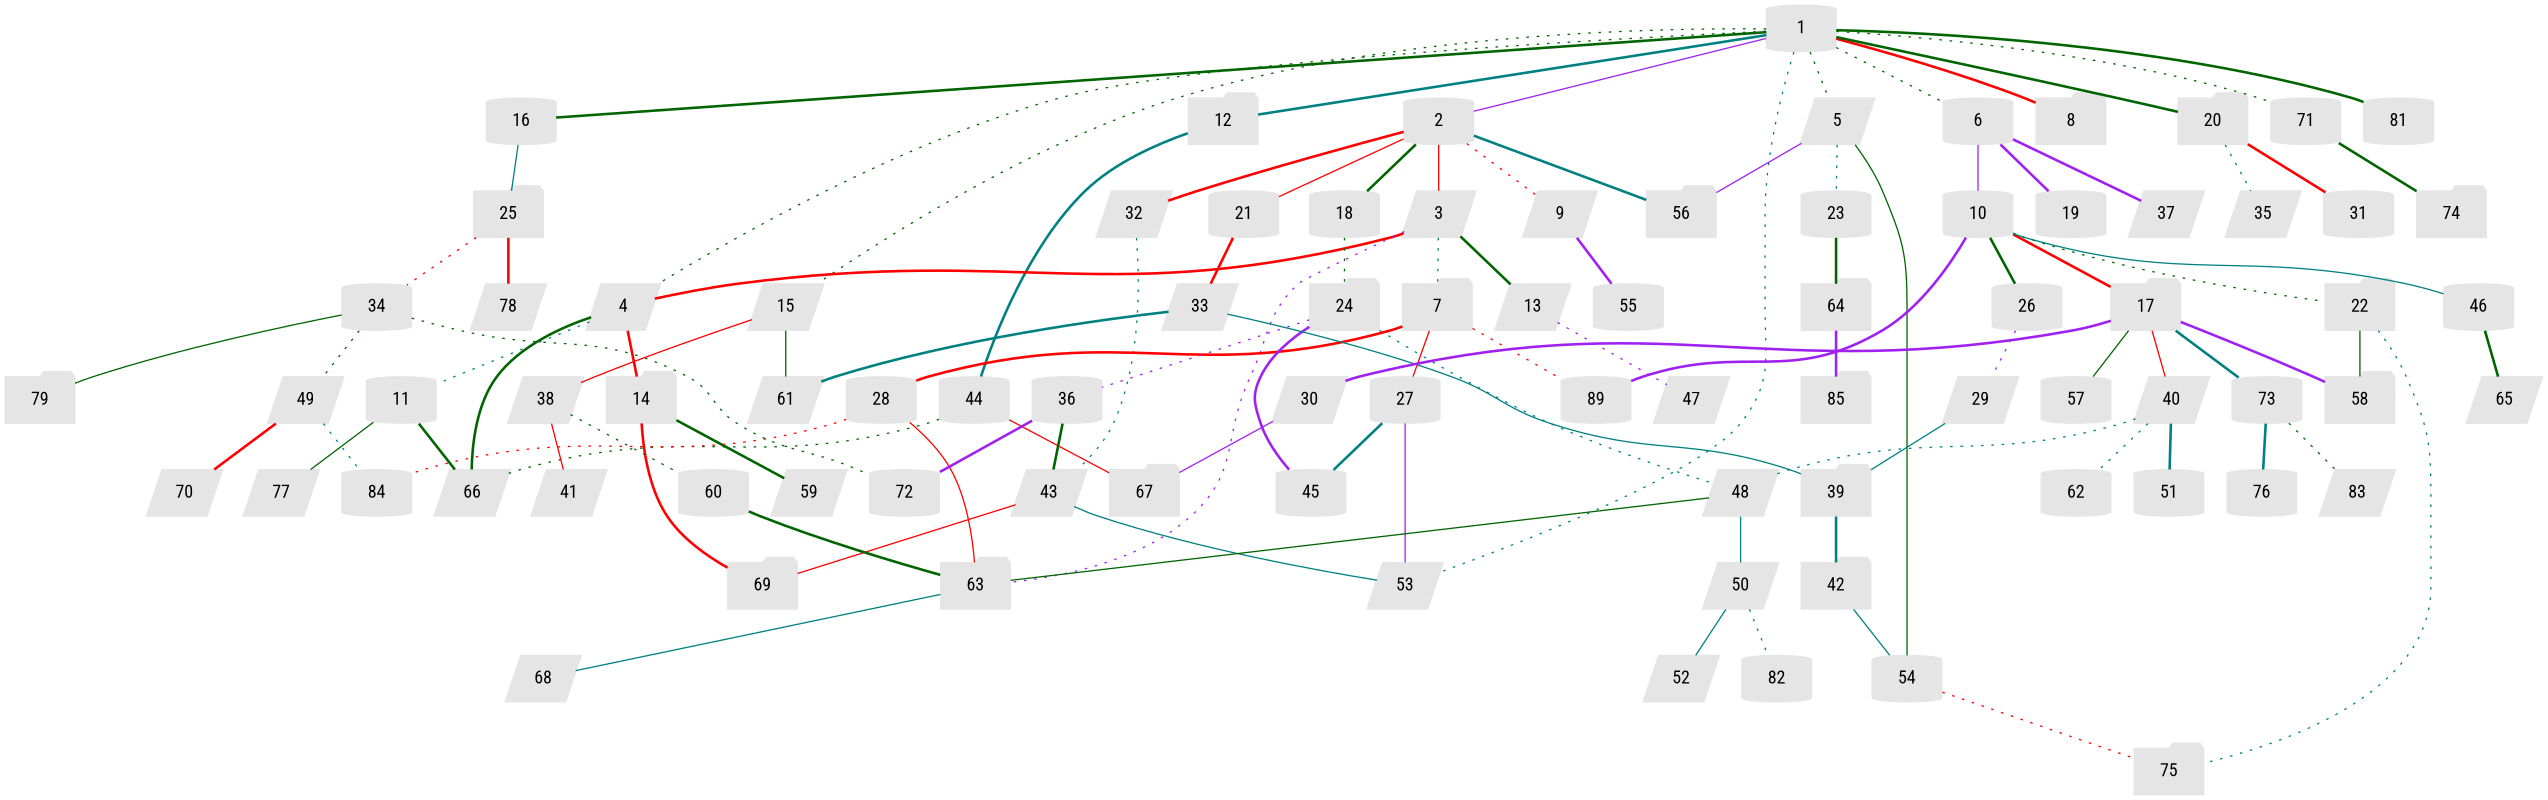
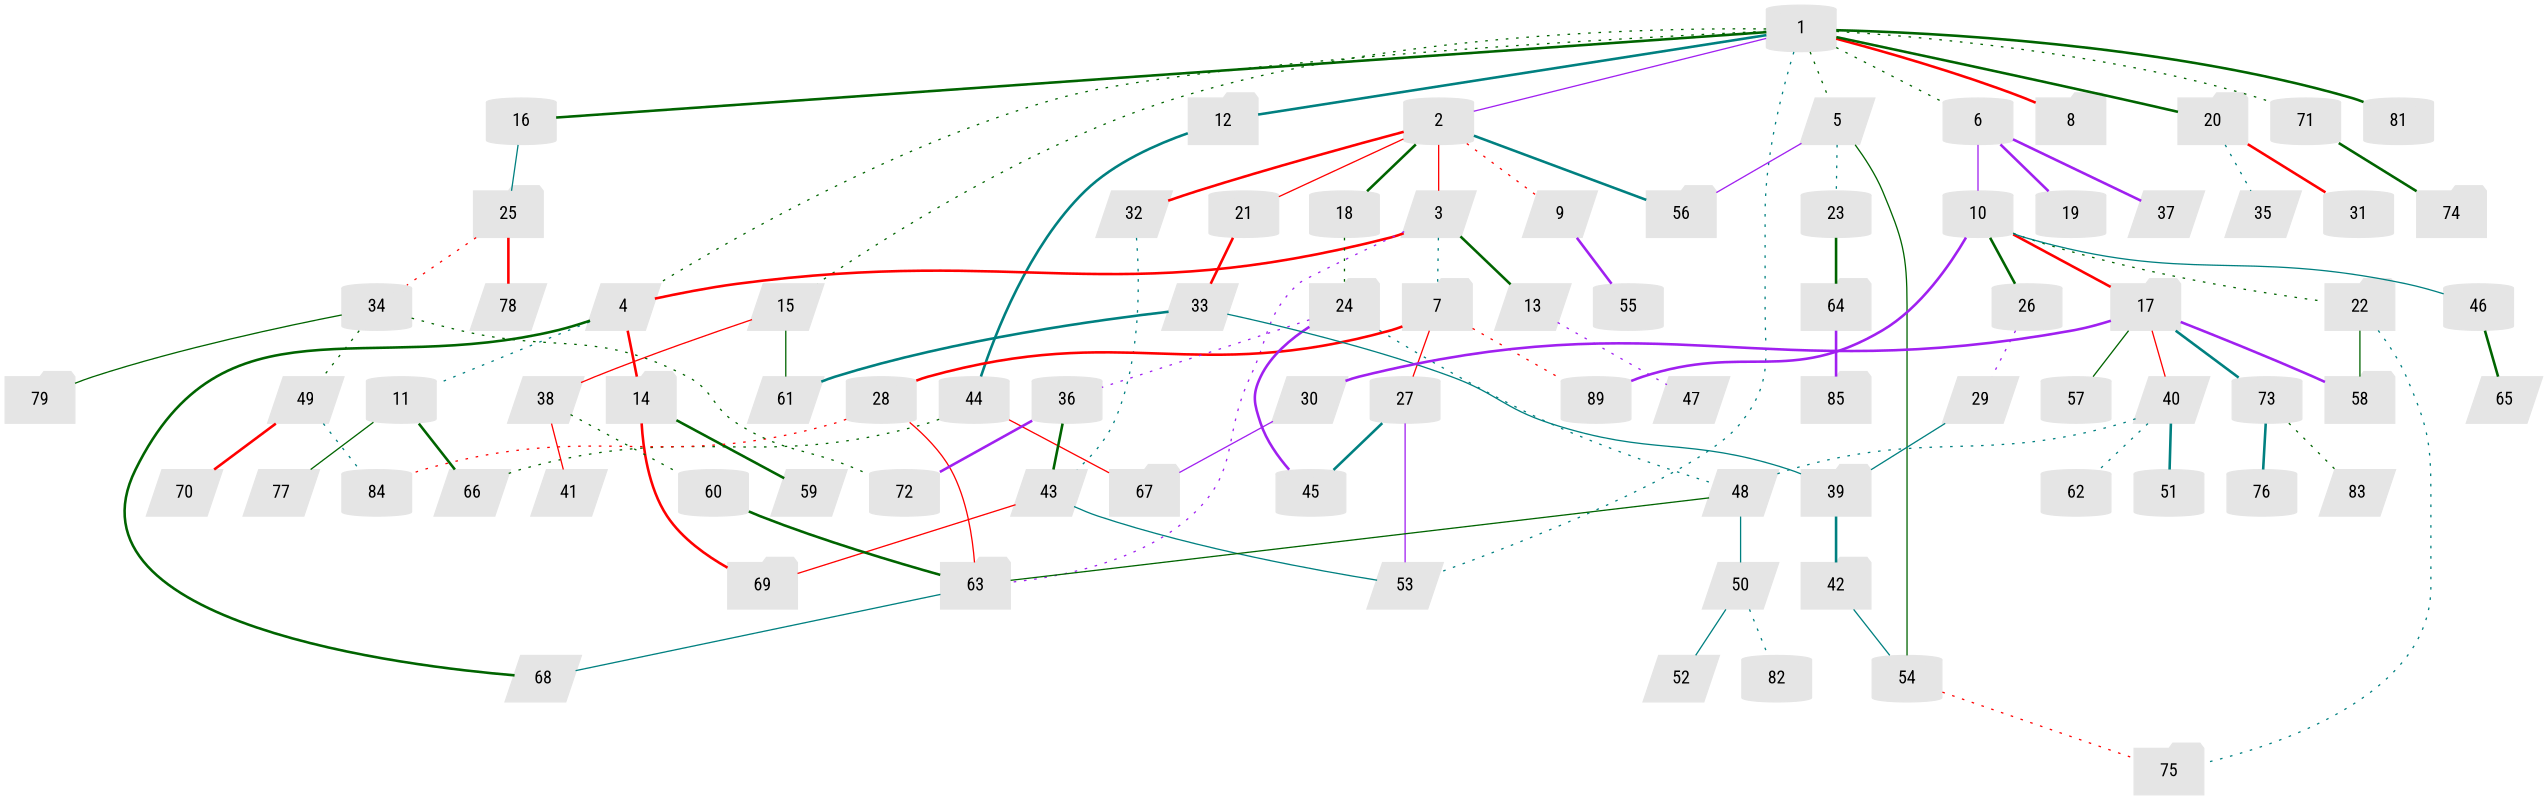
(502, 371) -> (139, 464)
